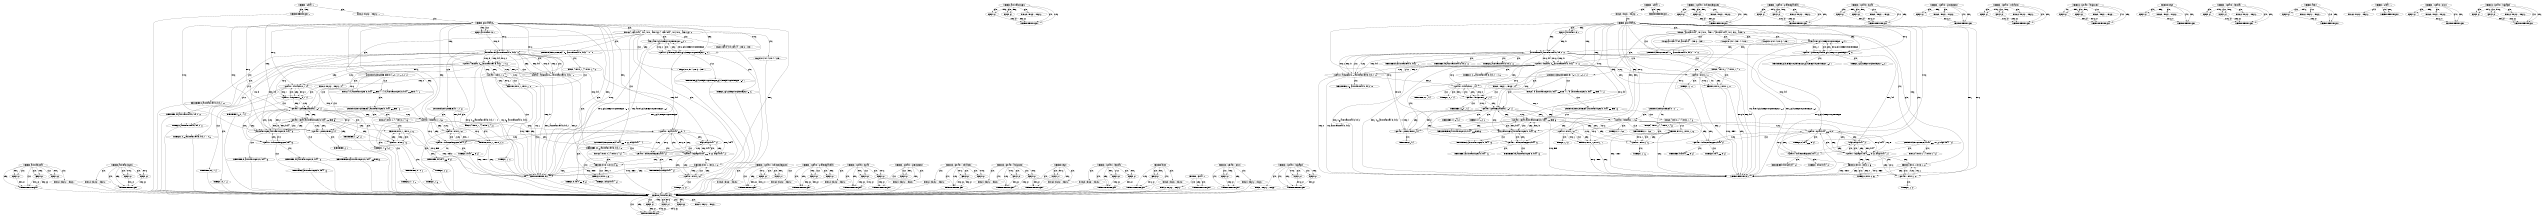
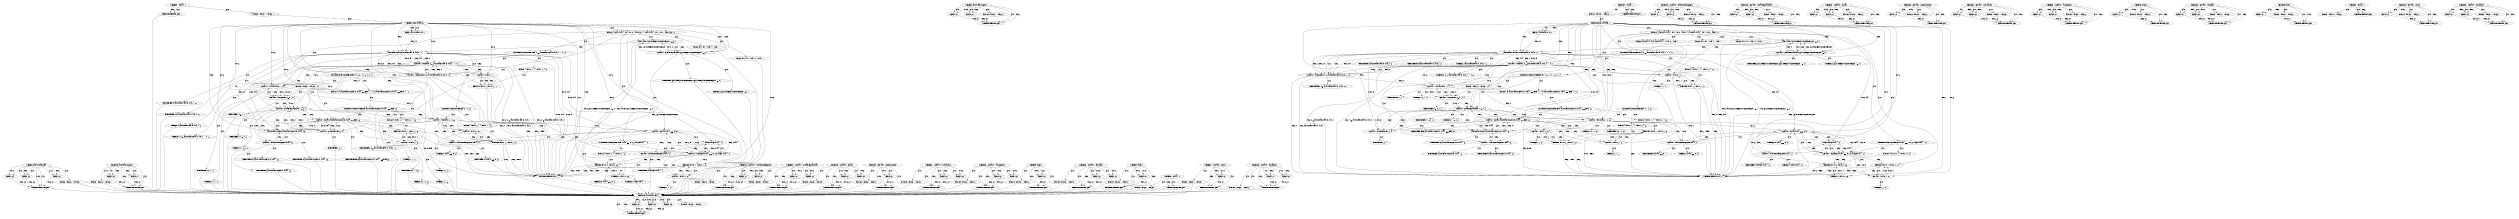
(734, 47) -> none
